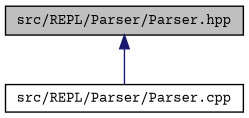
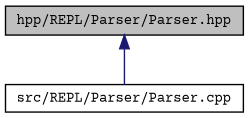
(124, 21) -> (124, 21)
